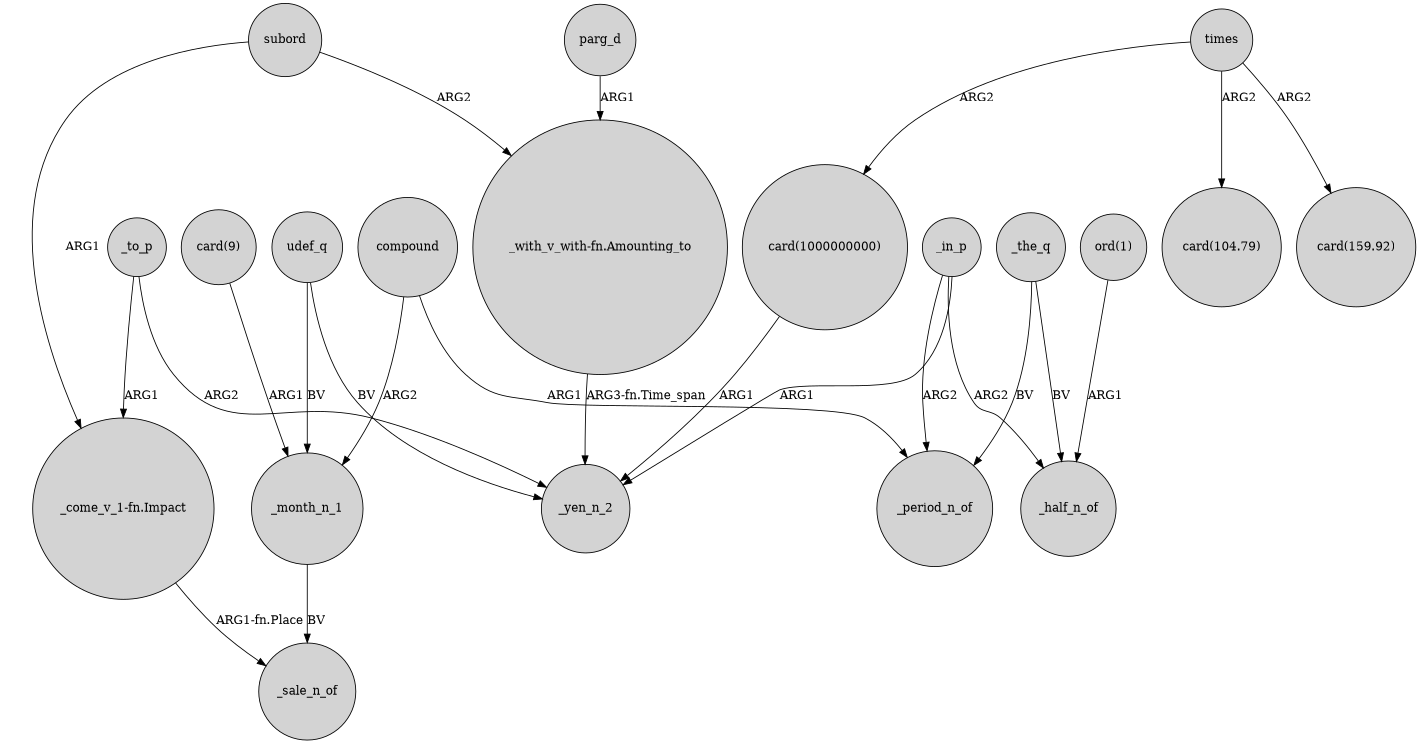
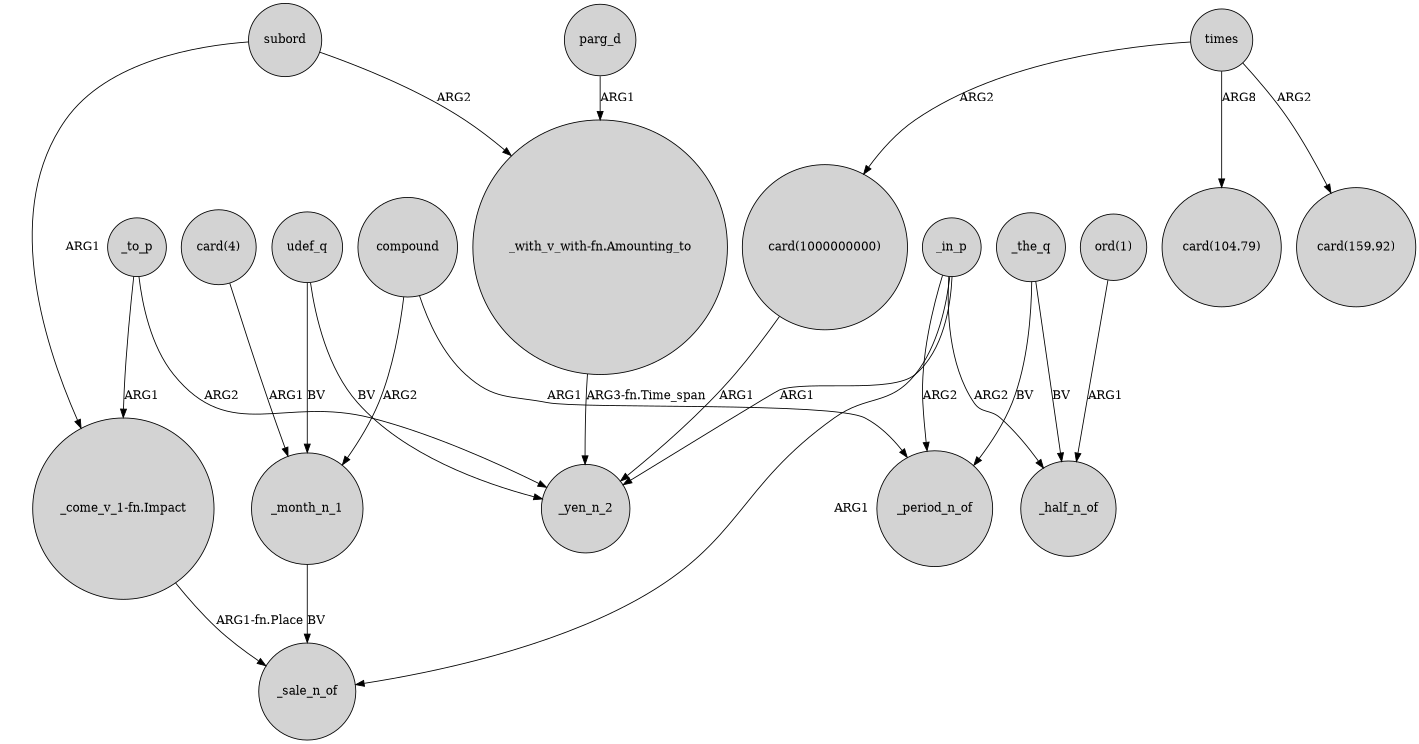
(1239, 98) -> (1239, 98)
(219, 247) -> (219, 247)
none -> (709, 546)
